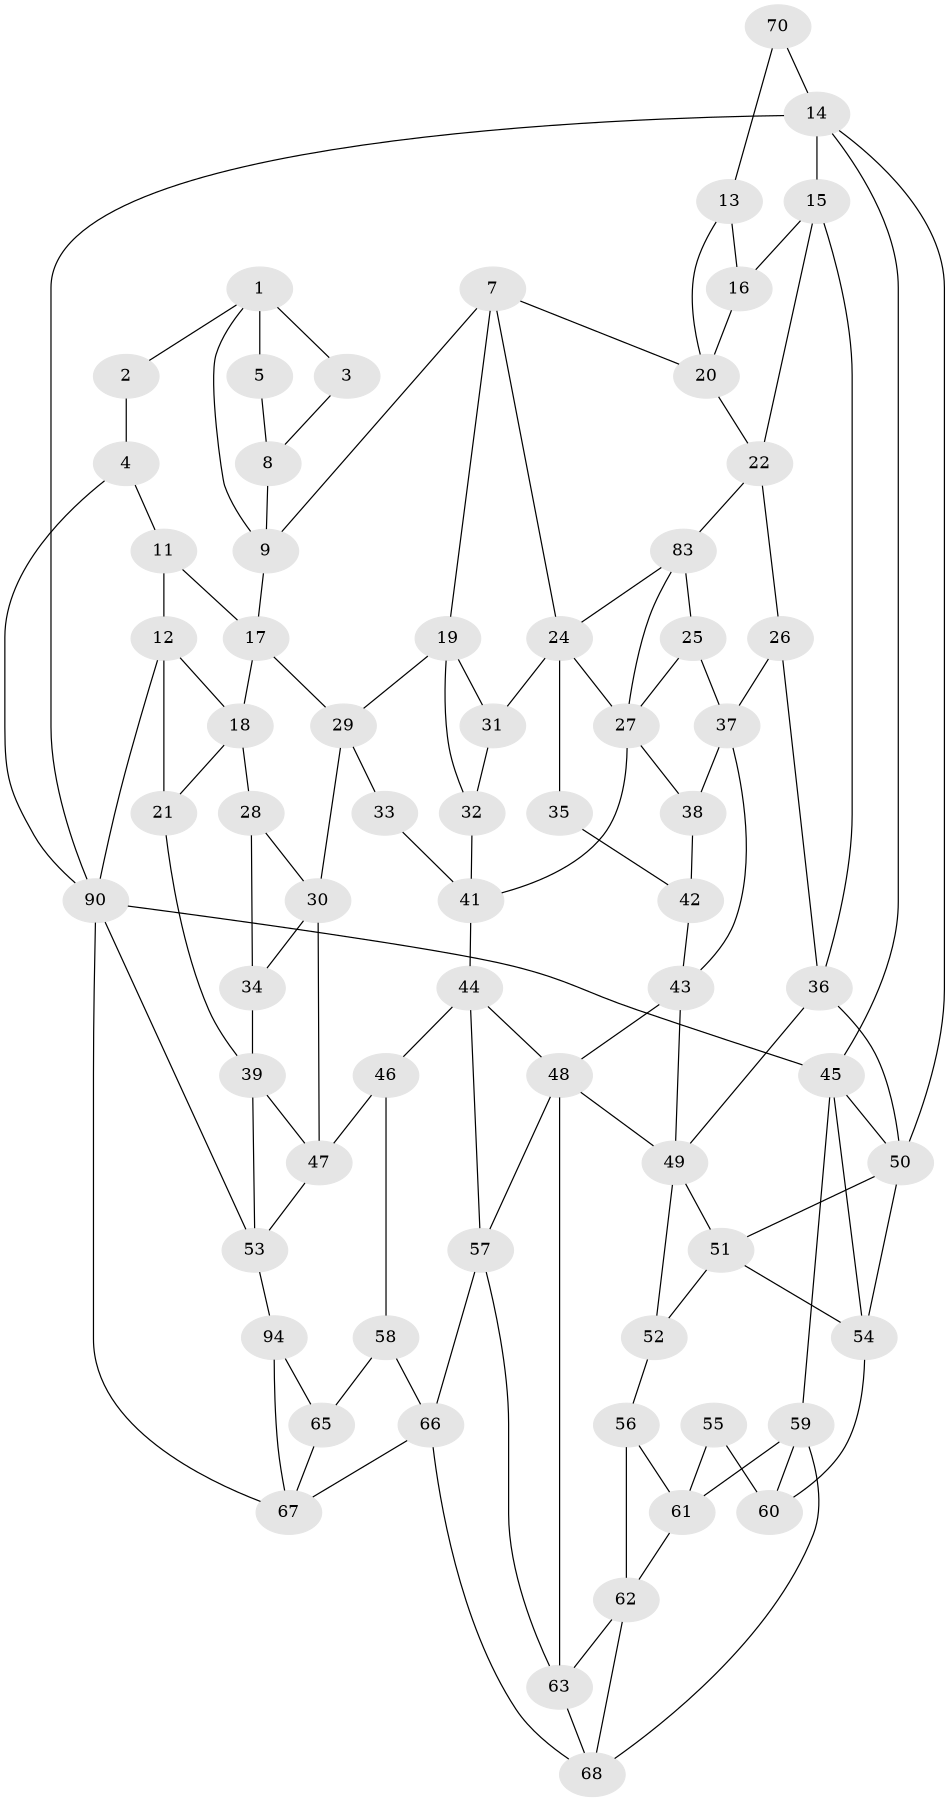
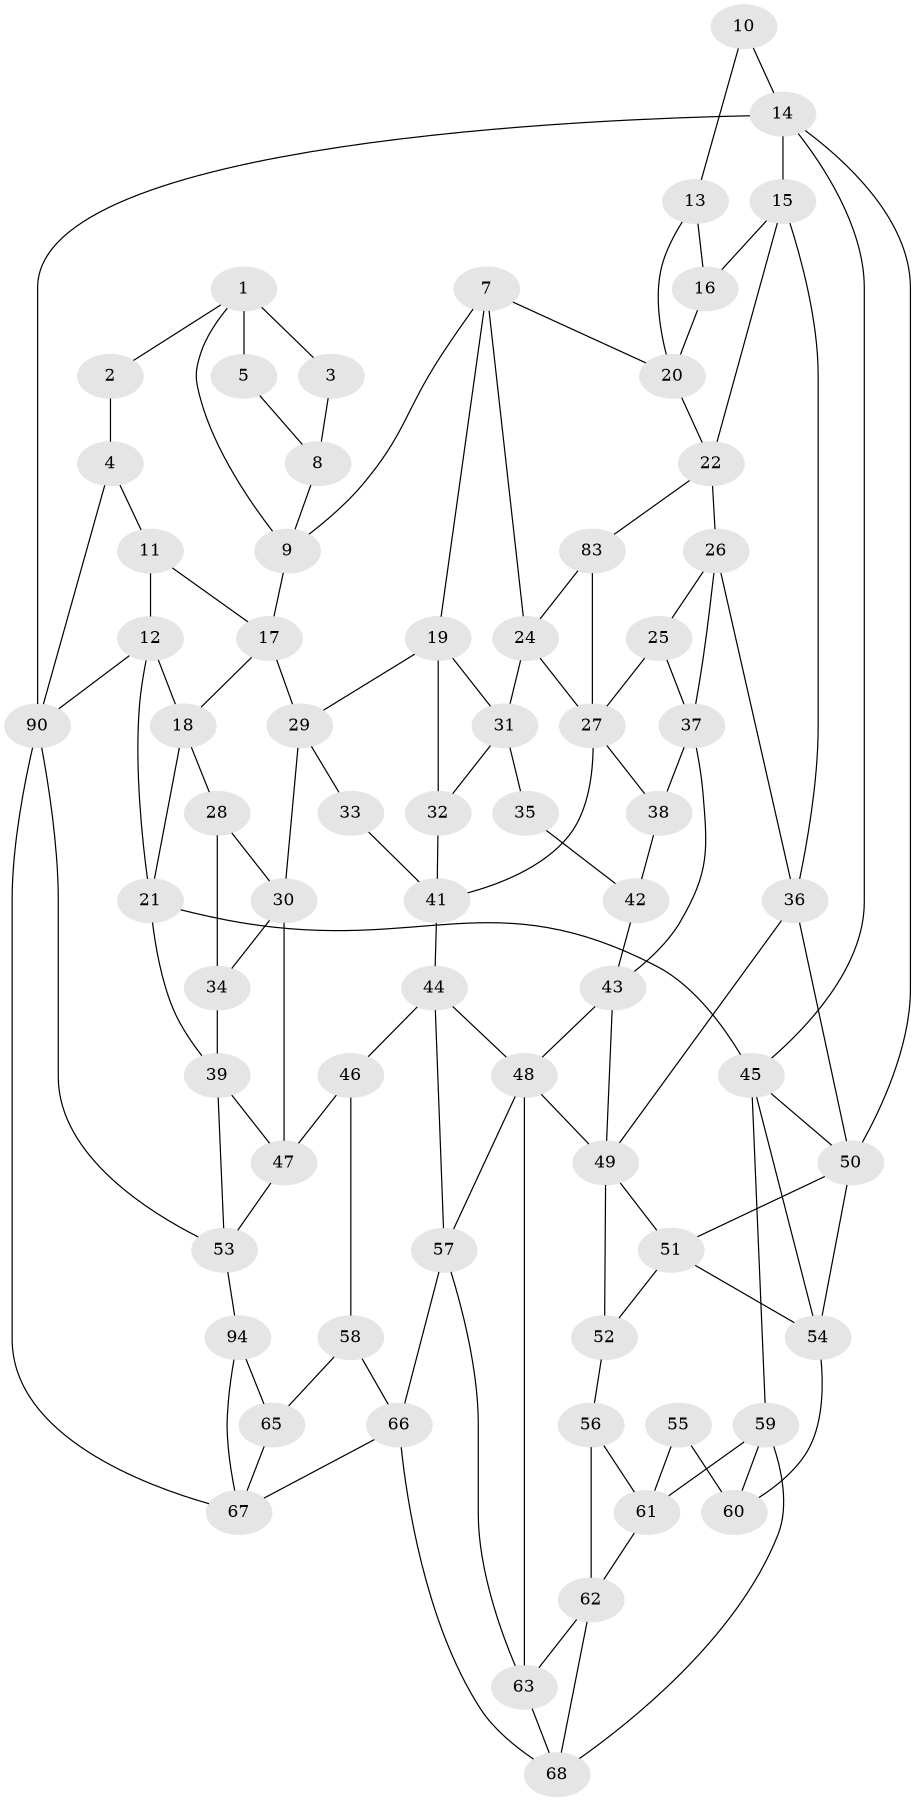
(778, 27) -> (744, 27)
(688, 595) -> (688, 595)
(560, 726) -> (515, 769)
(455, 954) -> (483, 923)
